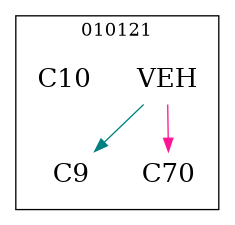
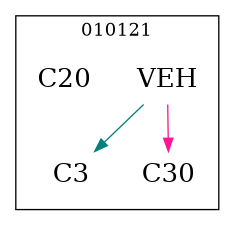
(65, 80) -> (65, 80)
(71, 175) -> (71, 175)
(169, 175) -> (169, 175)
